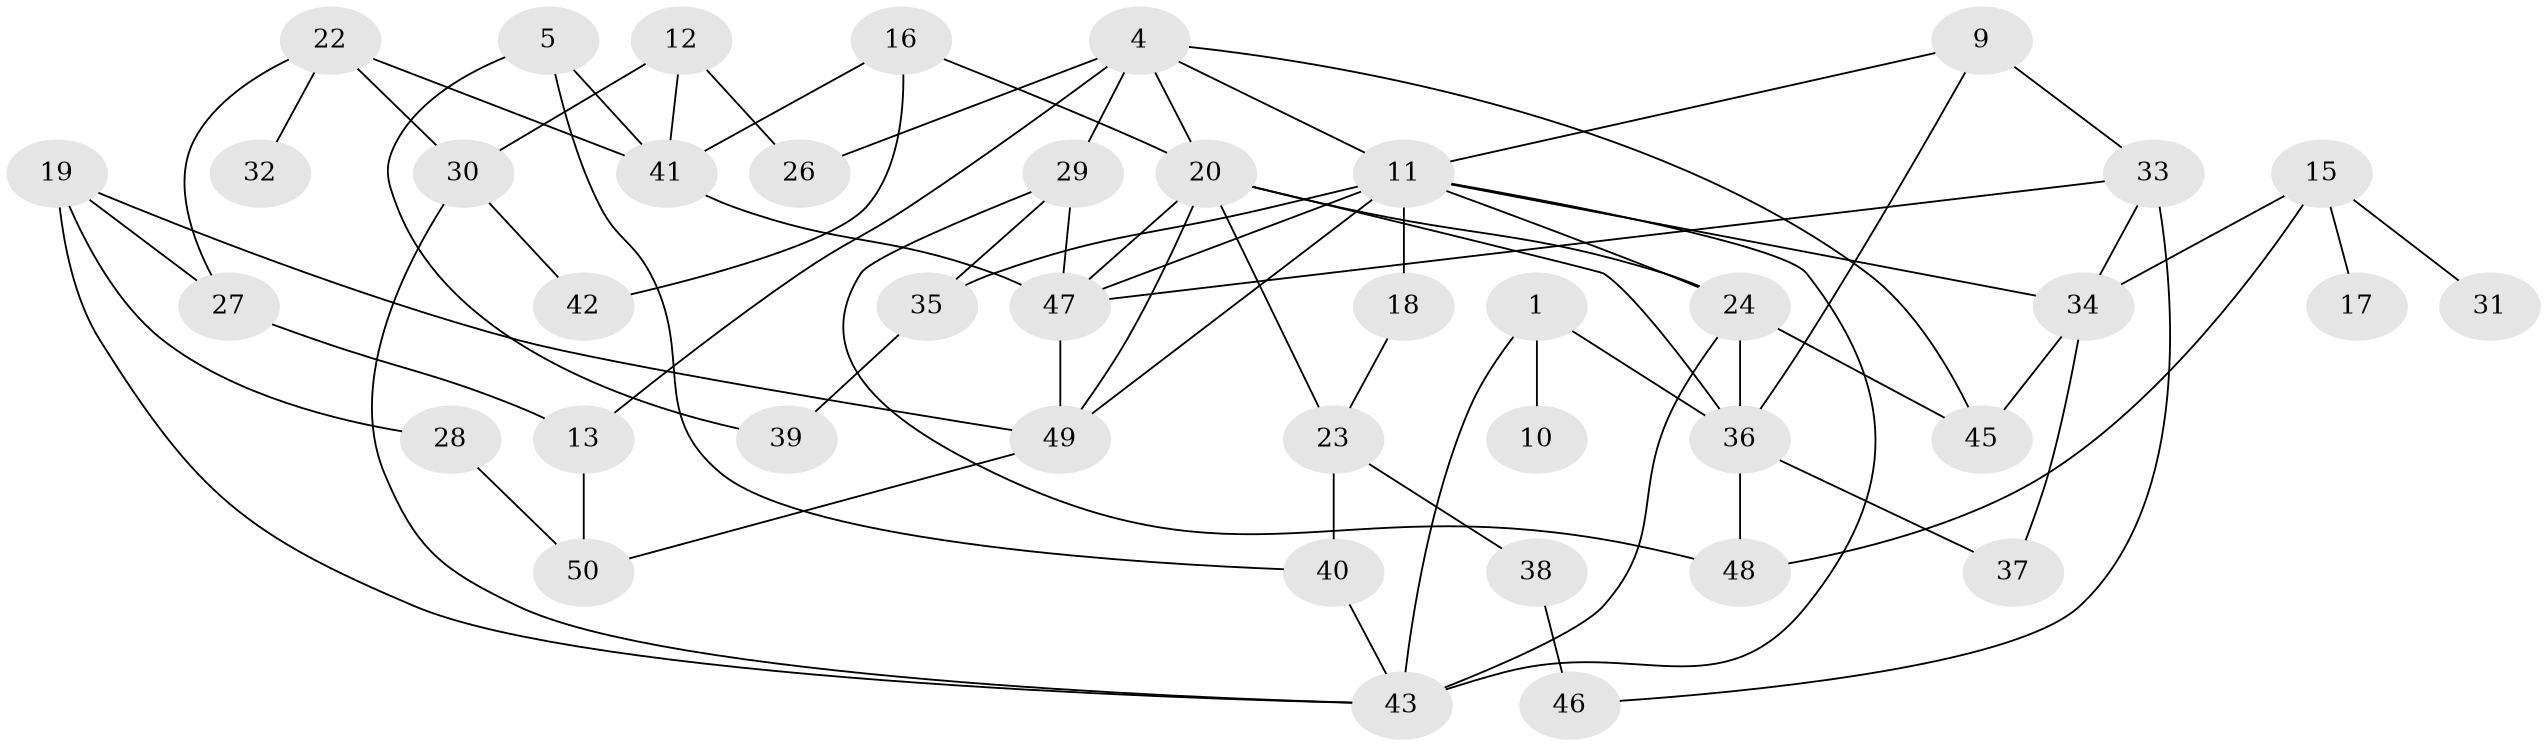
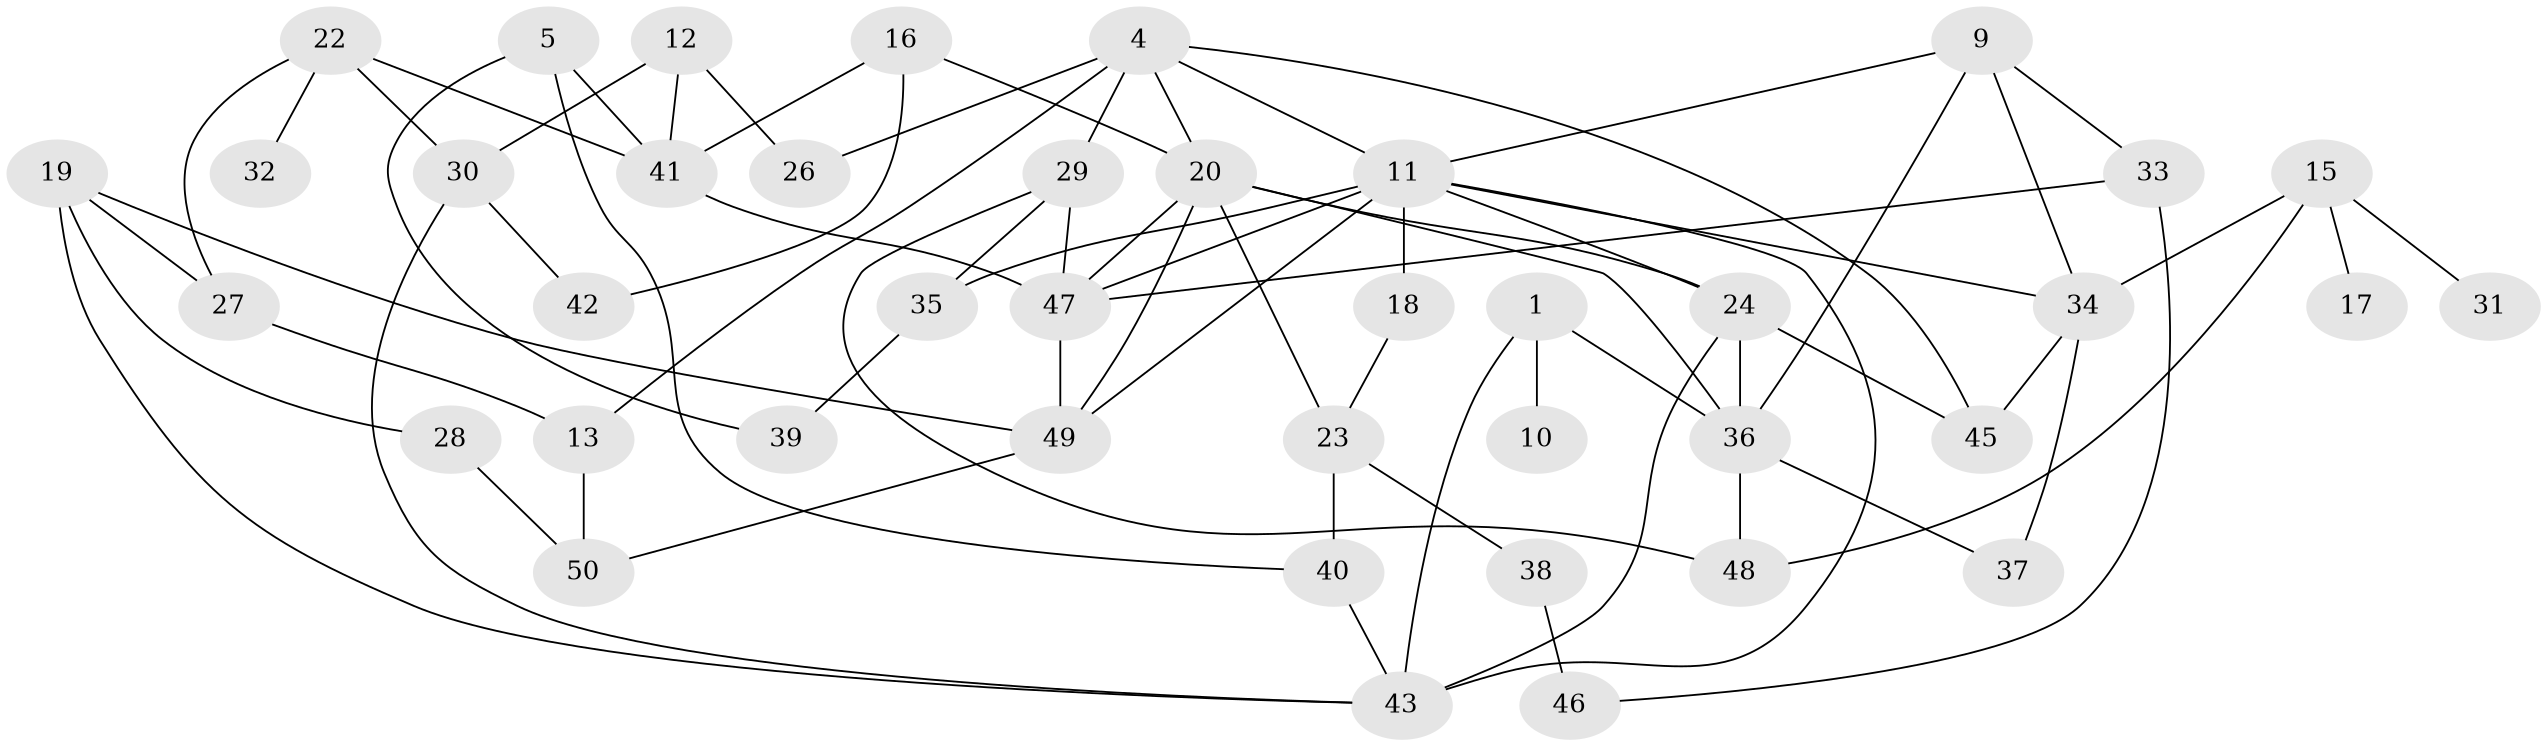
(2119, 240) -> (2033, 173)
